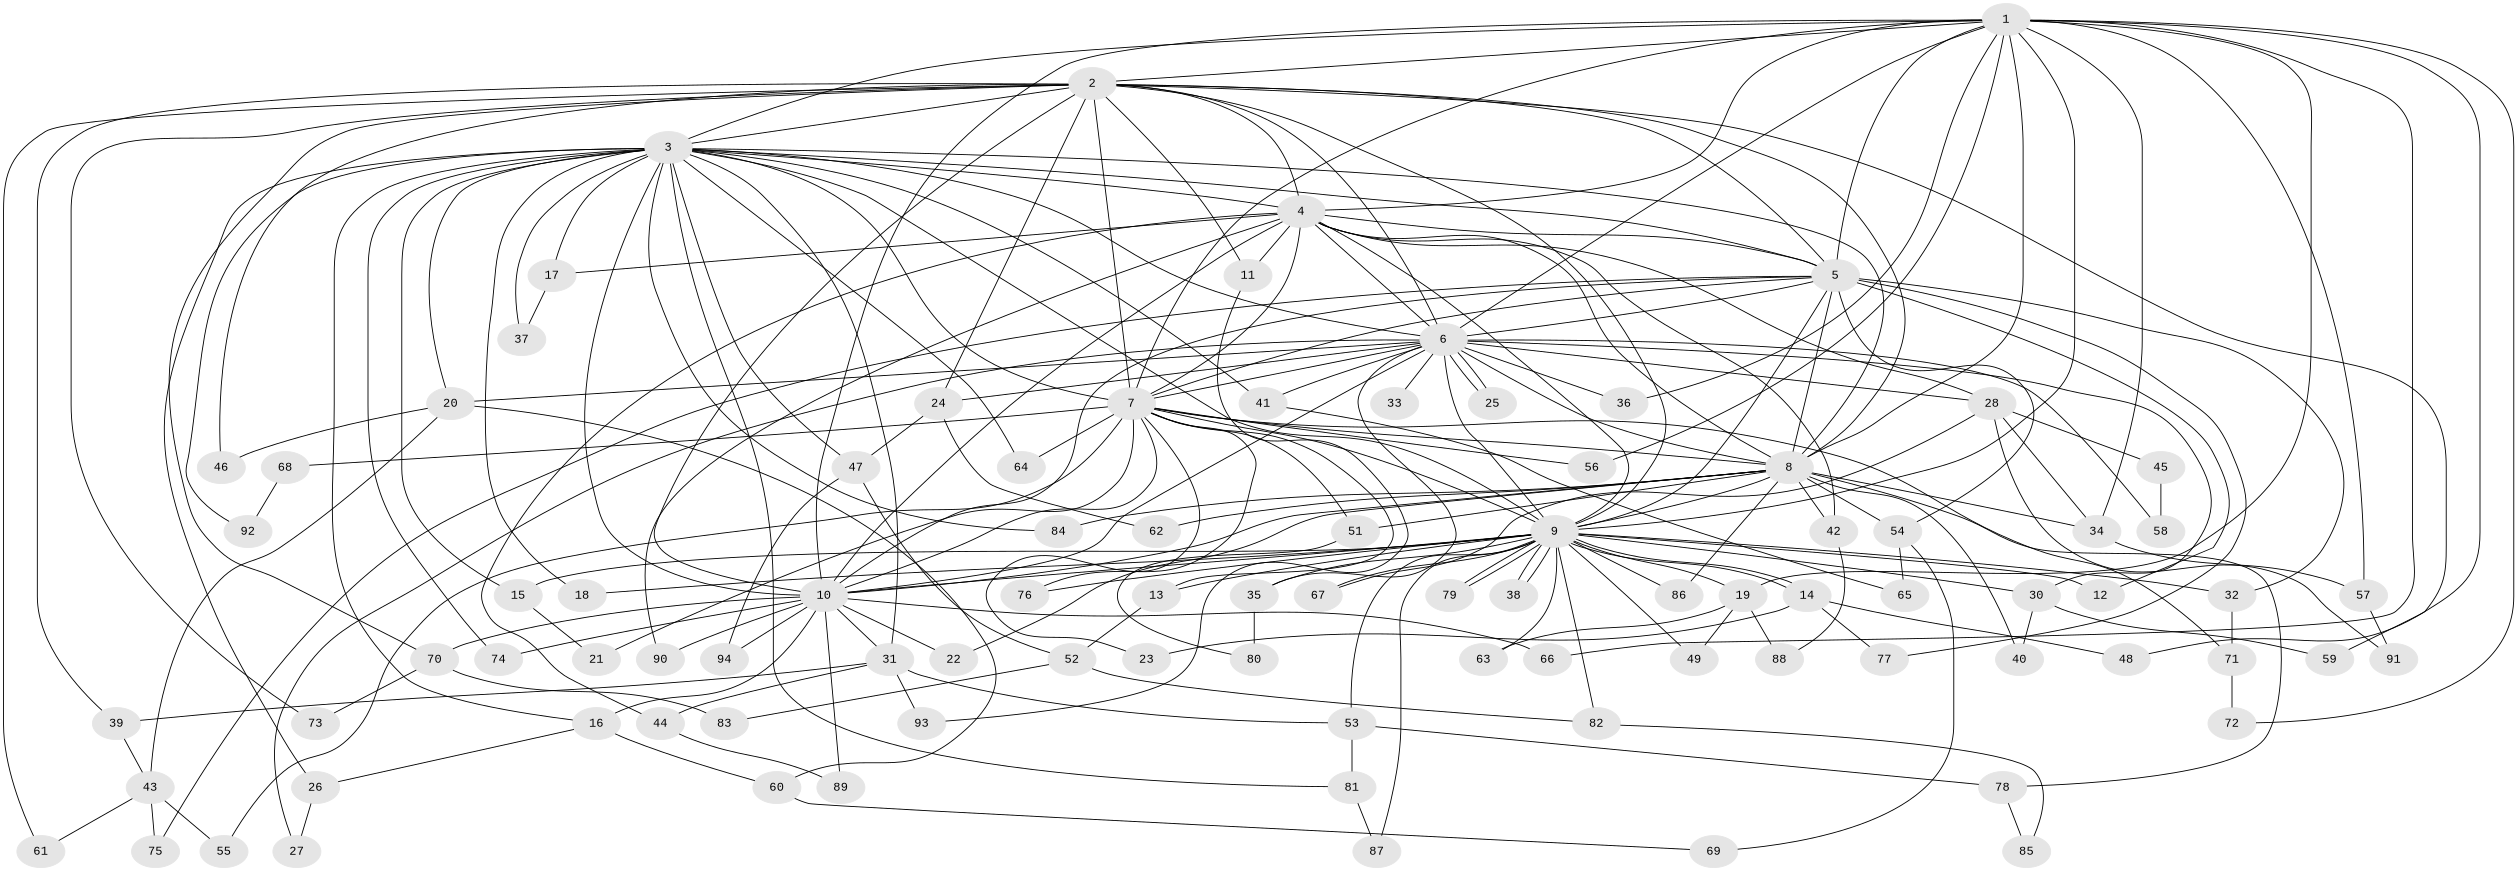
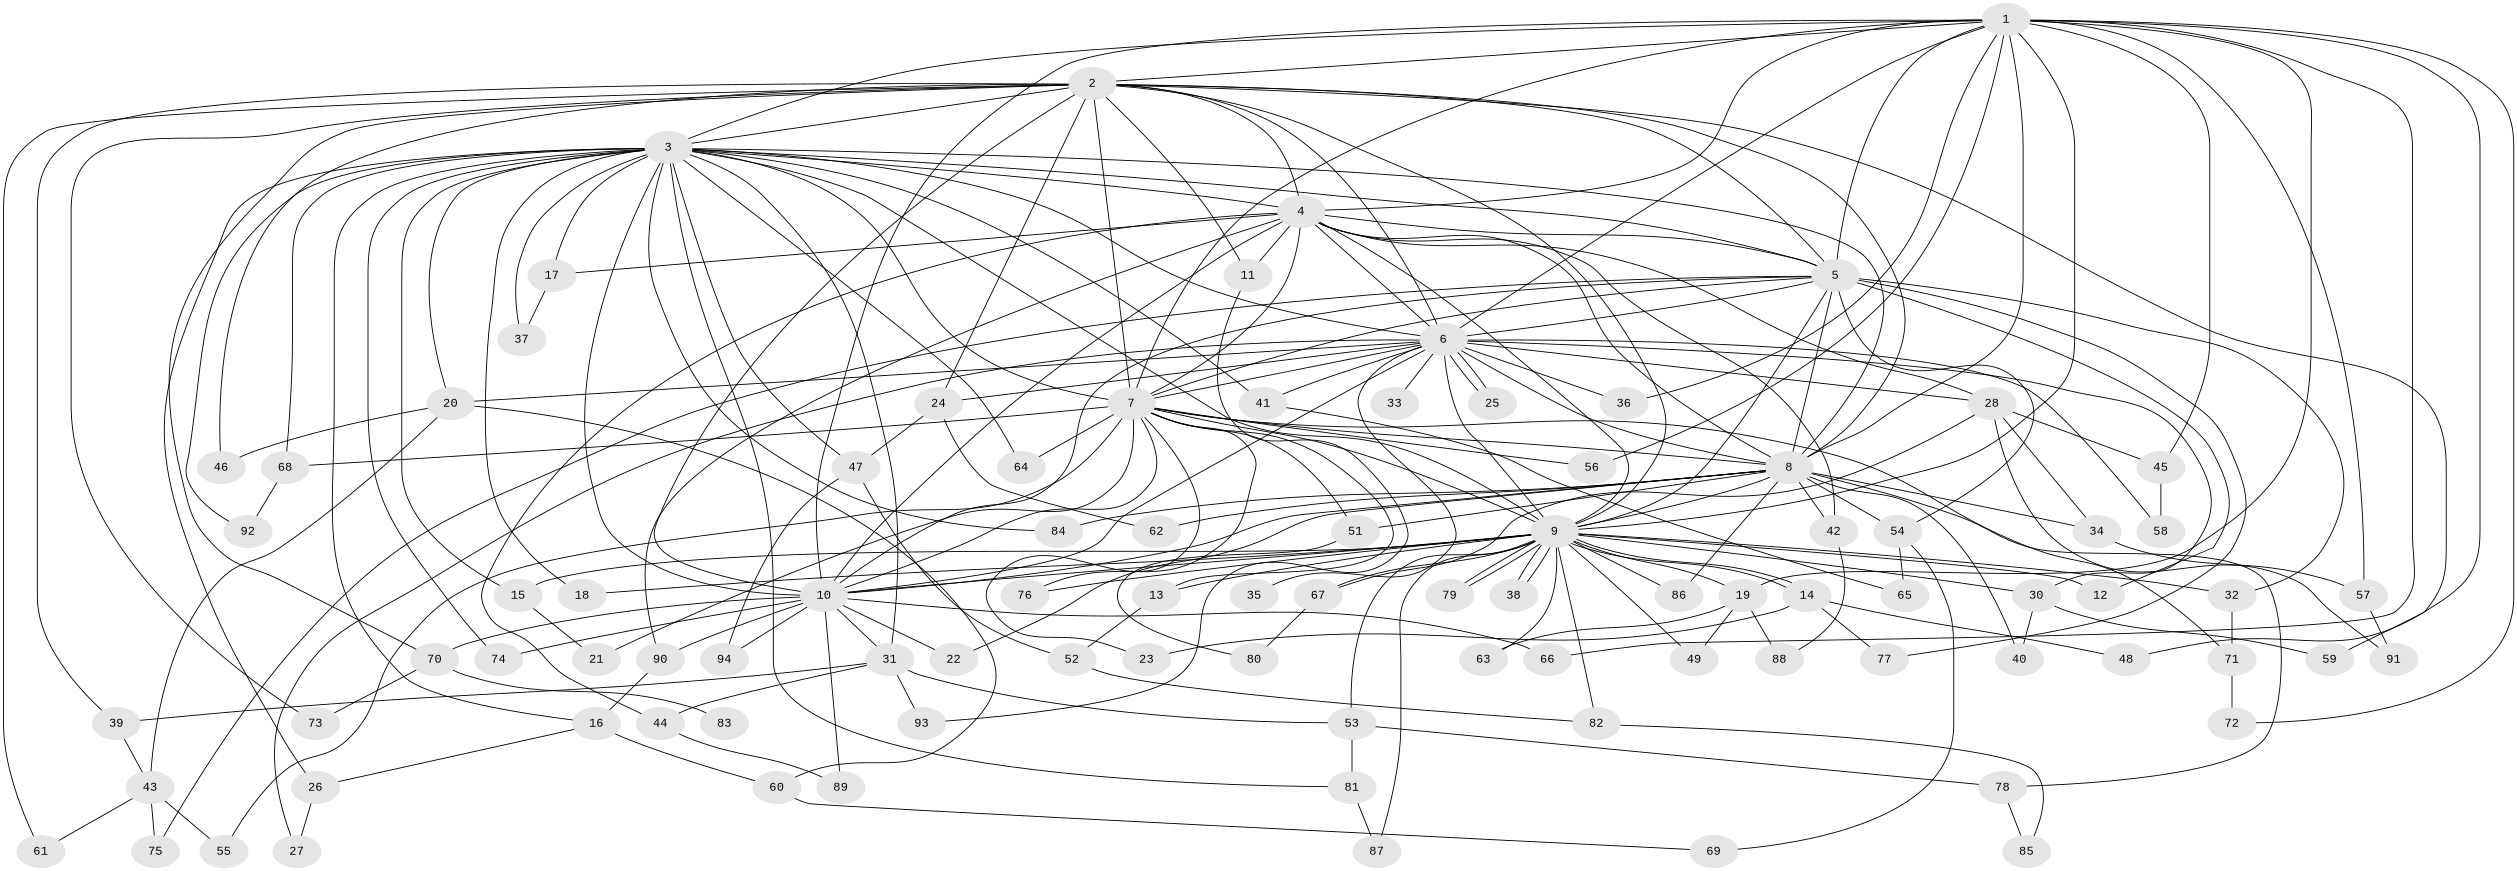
none -> (350, 181)
(2142, 247) -> (2210, 186)
(1402, 558) -> none
(1254, 628) -> (1286, 627)
(730, 688) -> (629, 691)
(898, 692) -> none
